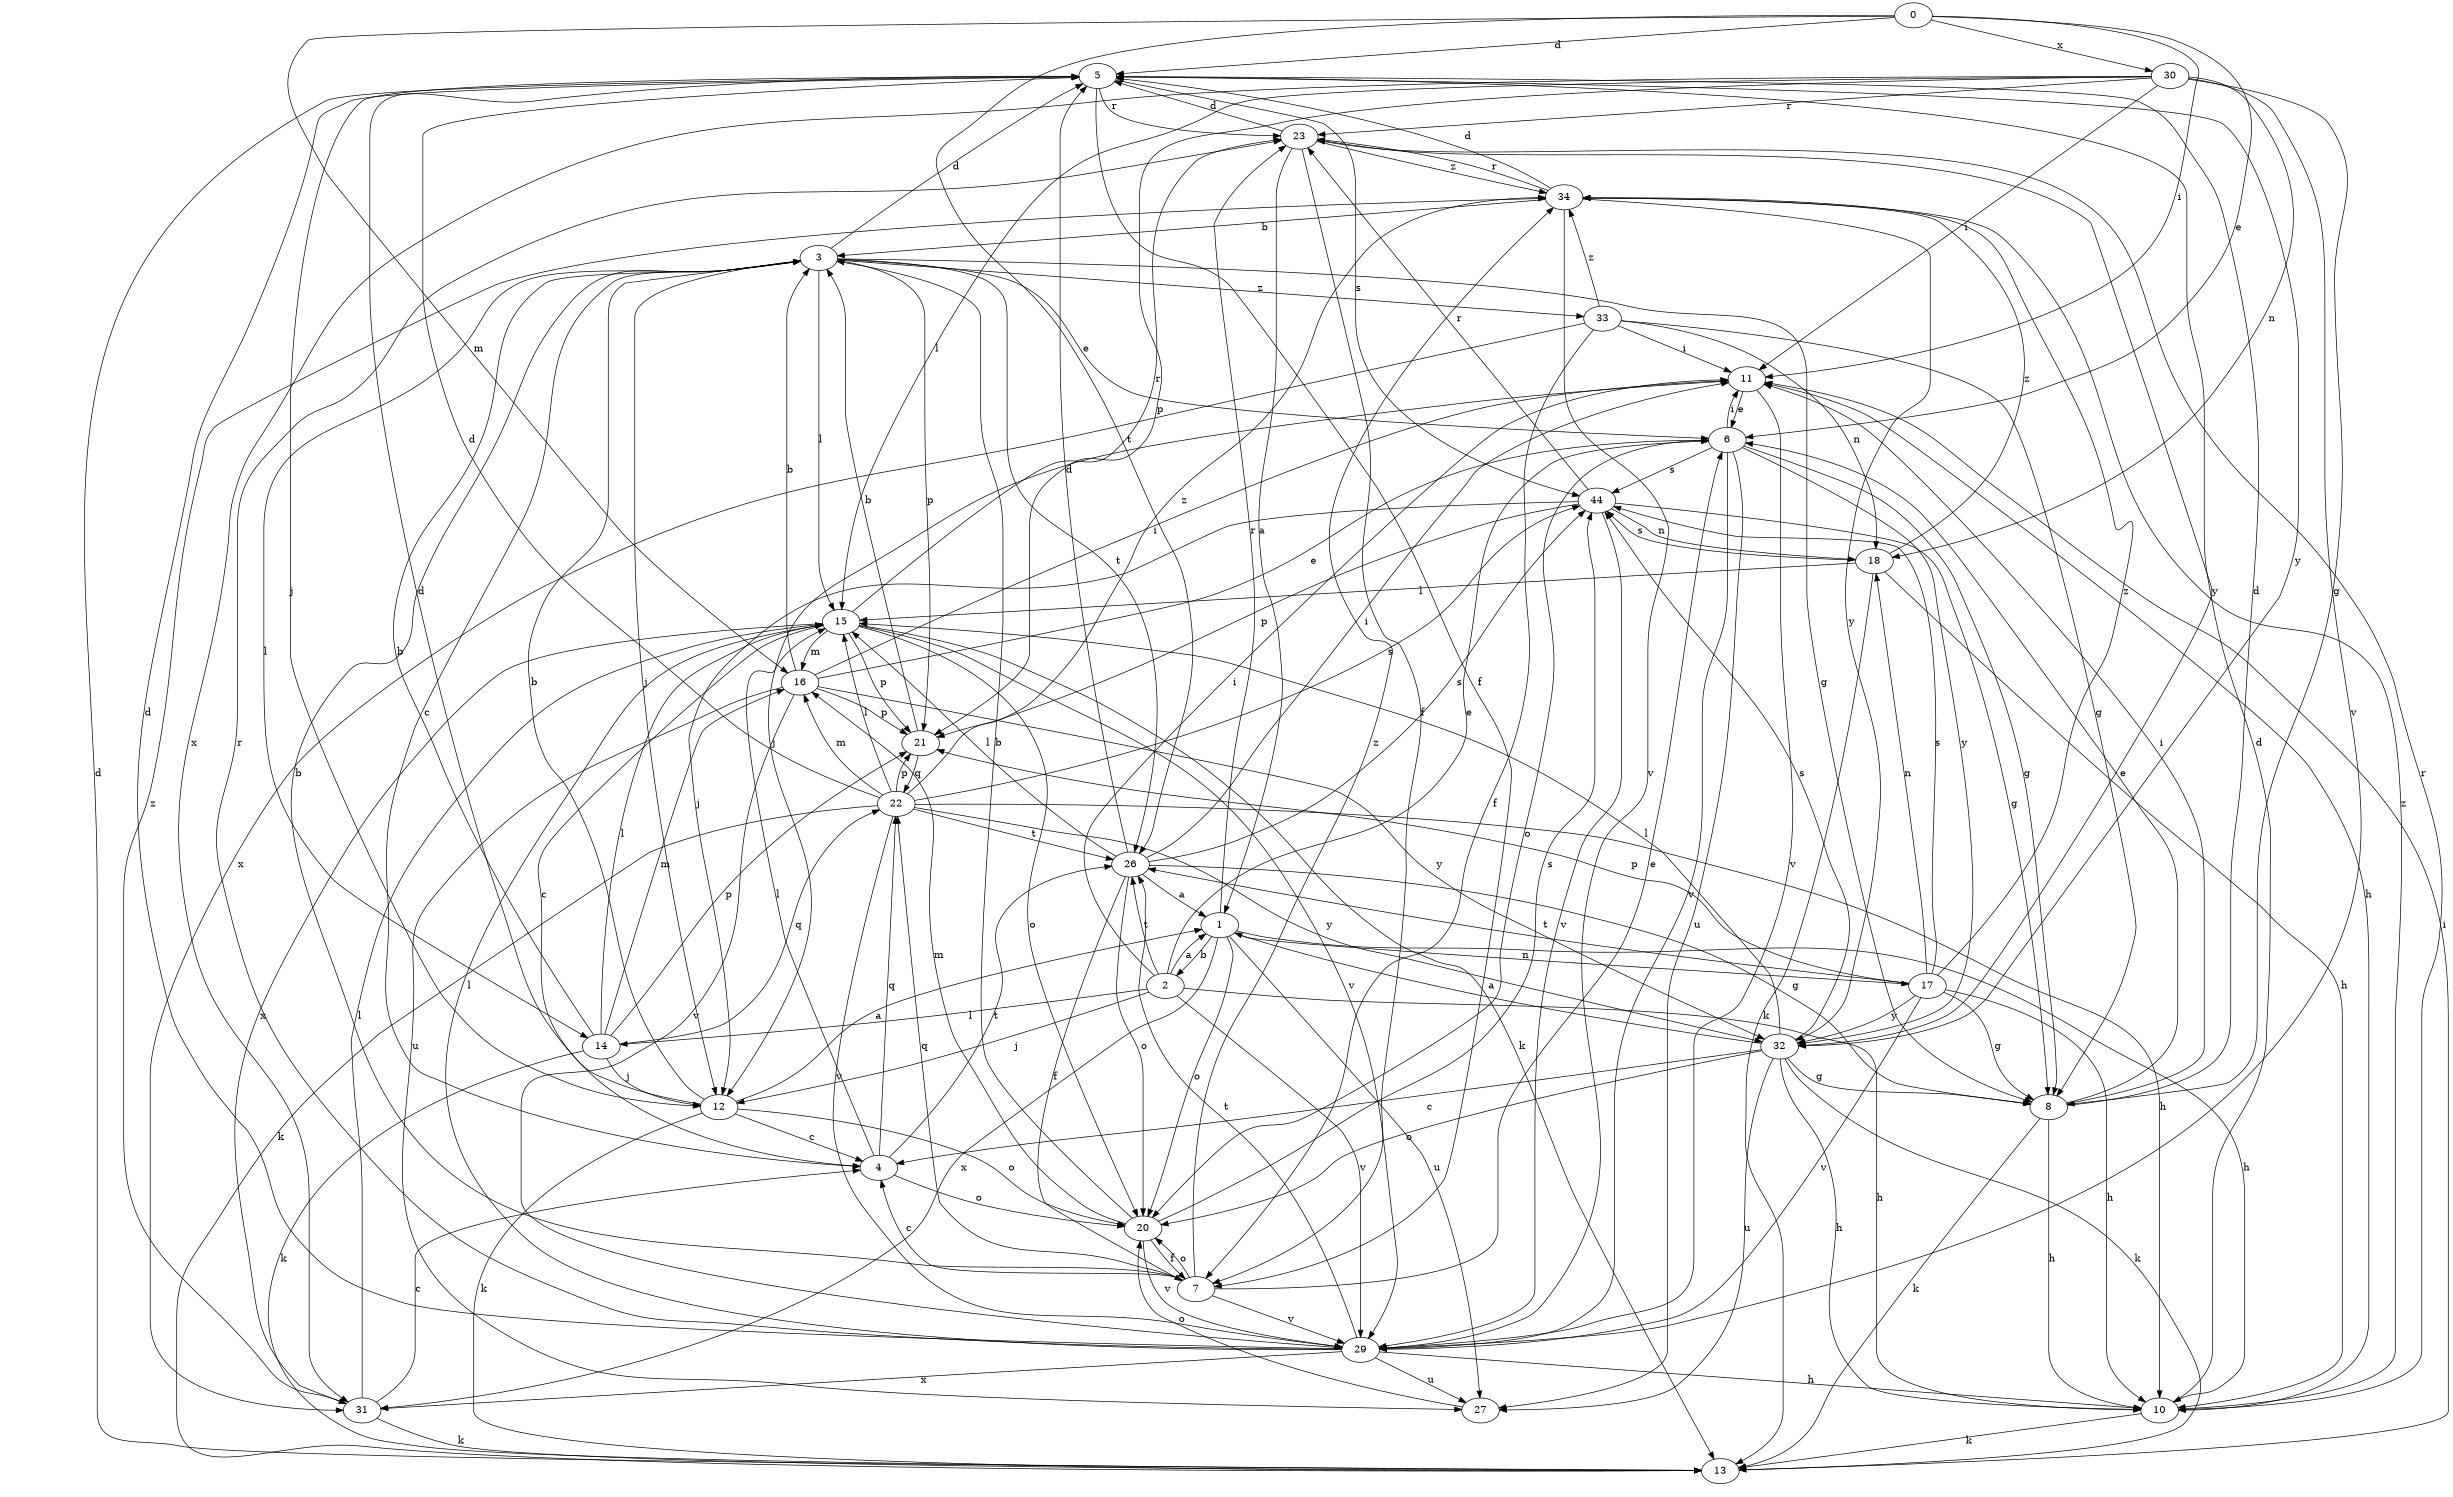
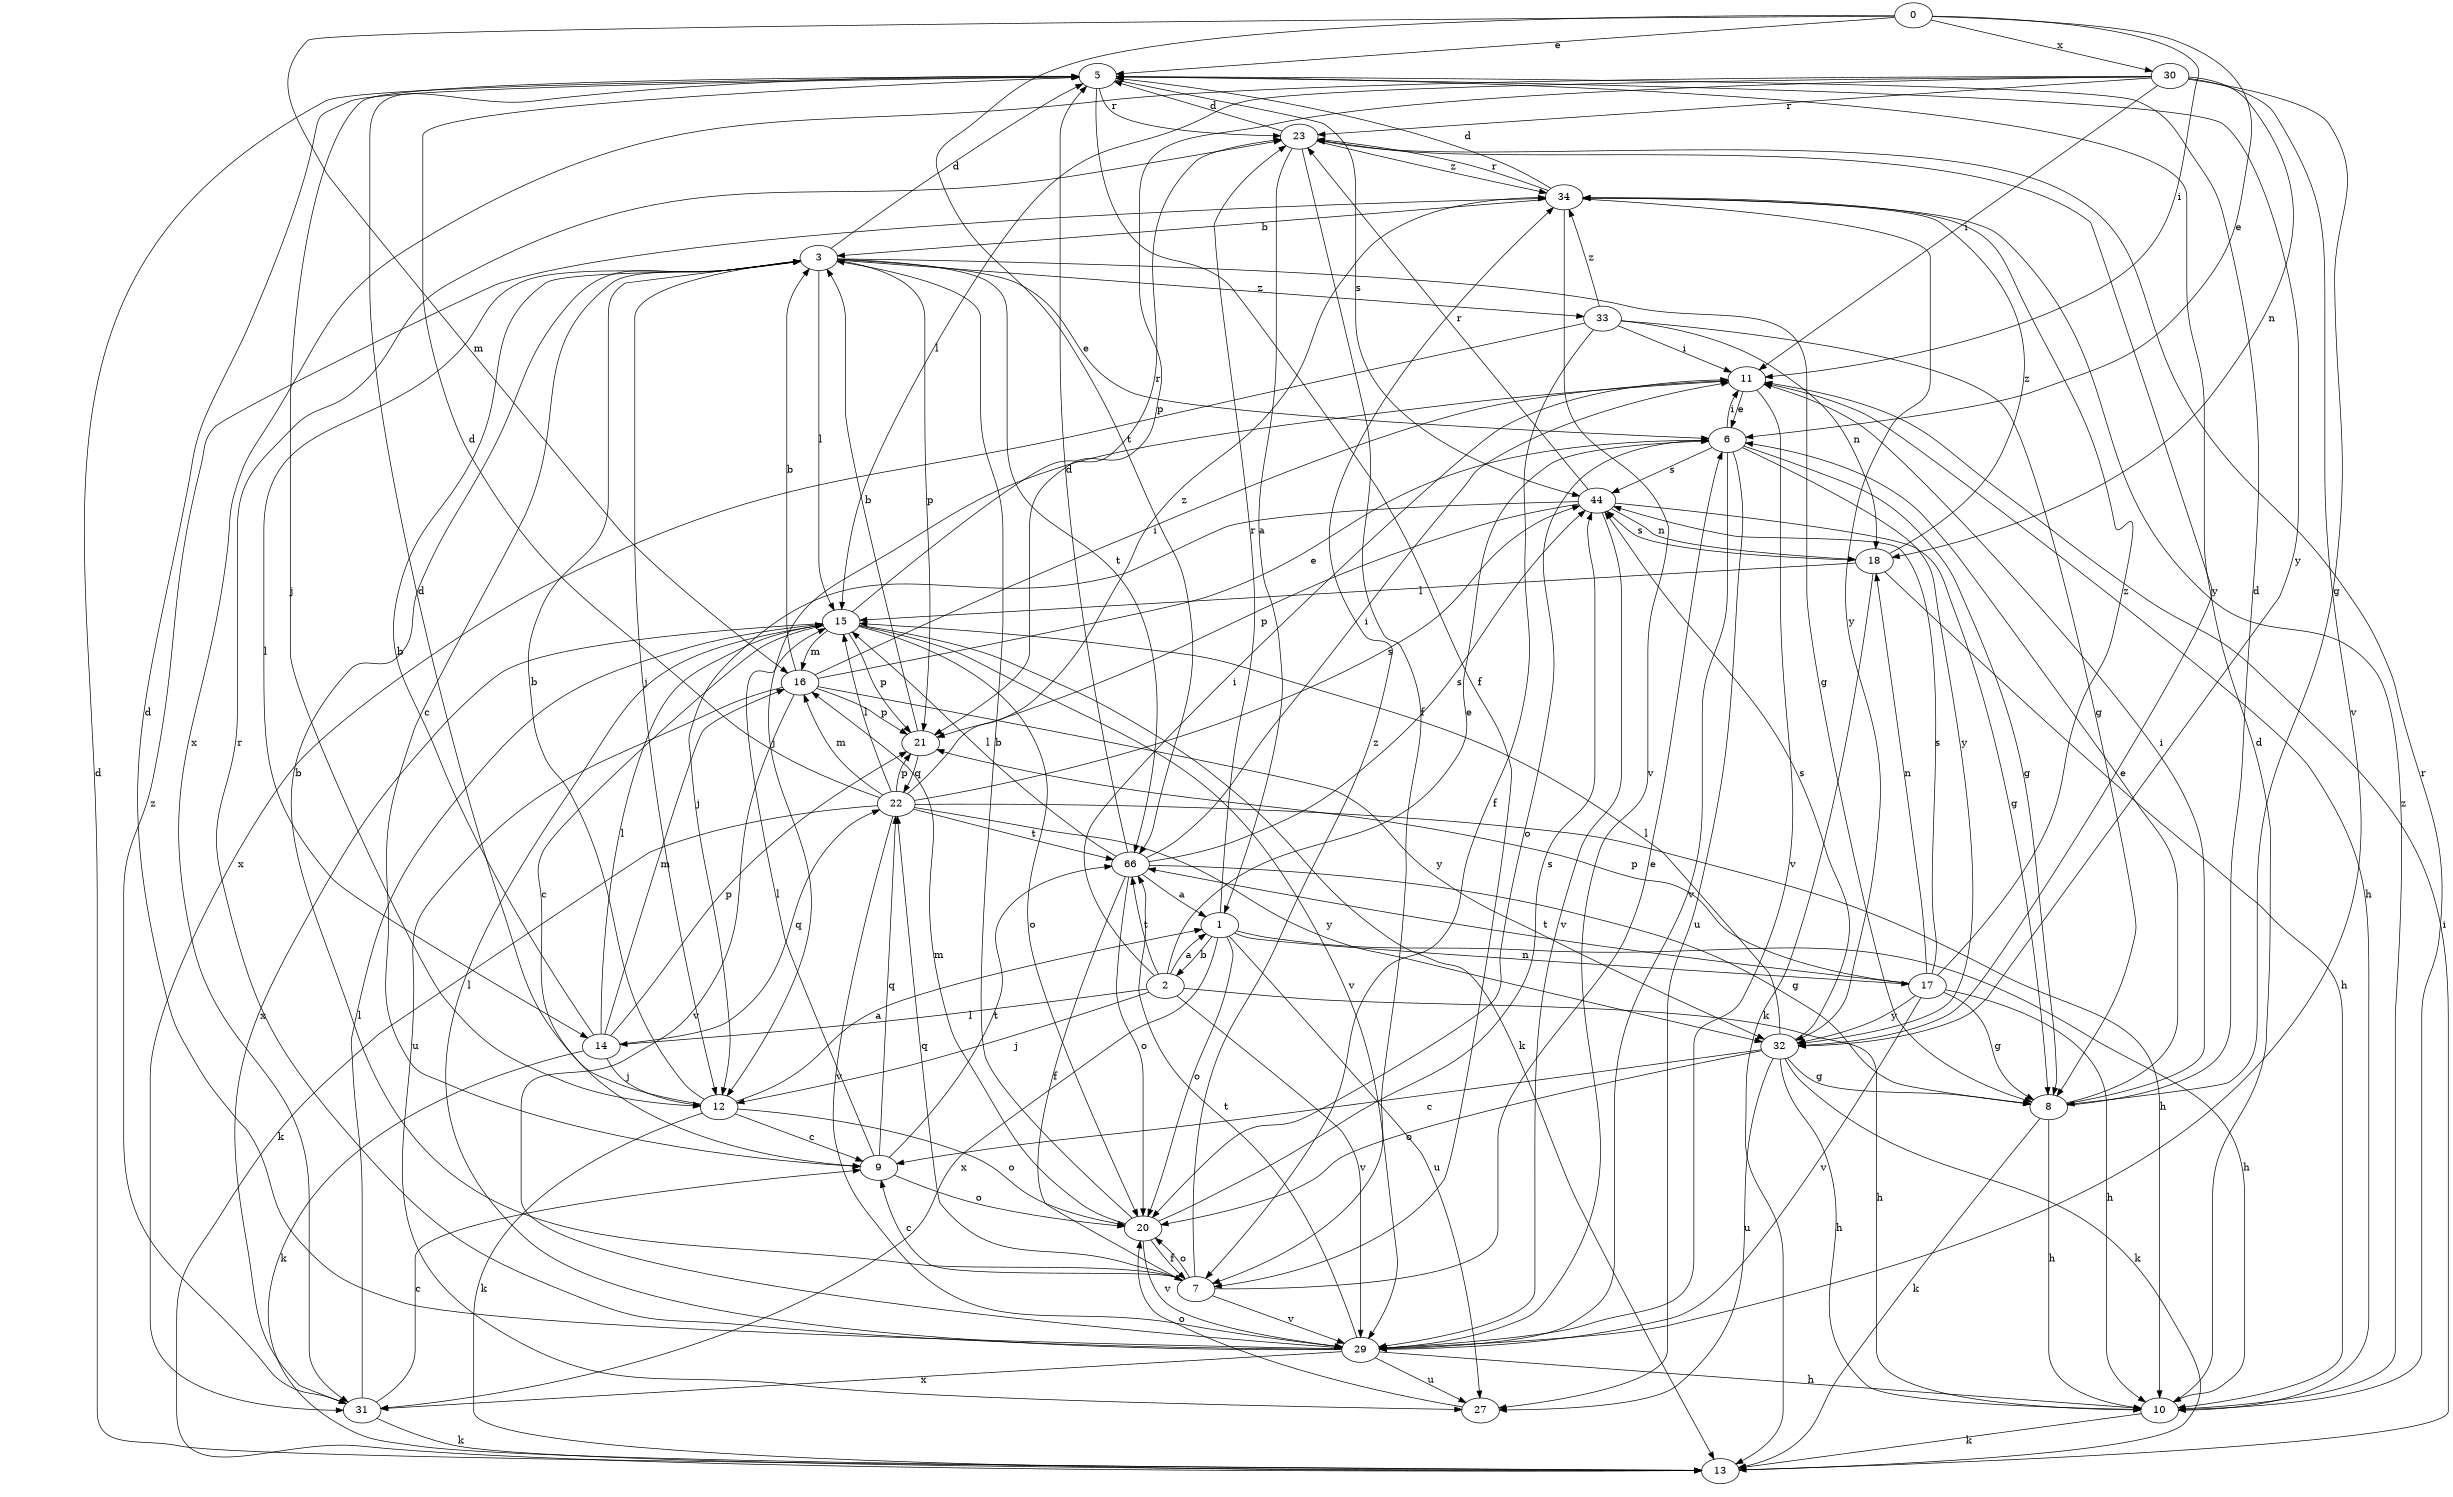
(1558, 46) -> (1558, 46)
(1131, 865) -> (1131, 865)
(1473, 994) -> none
(879, 1168) -> (879, 1168)
